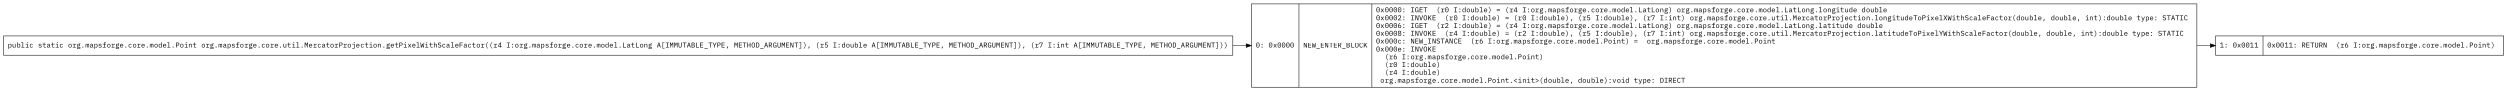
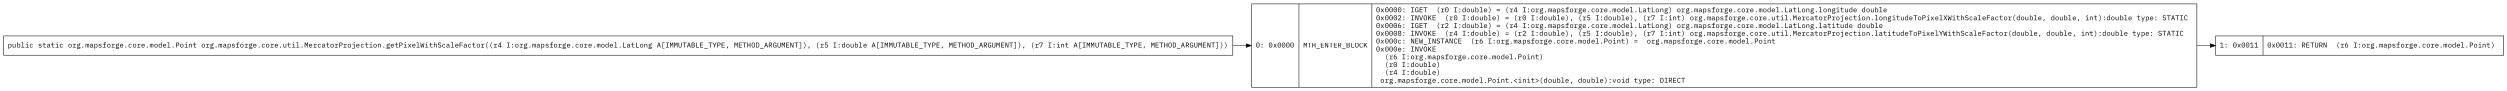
(1335, 45) -> (1335, 45)
